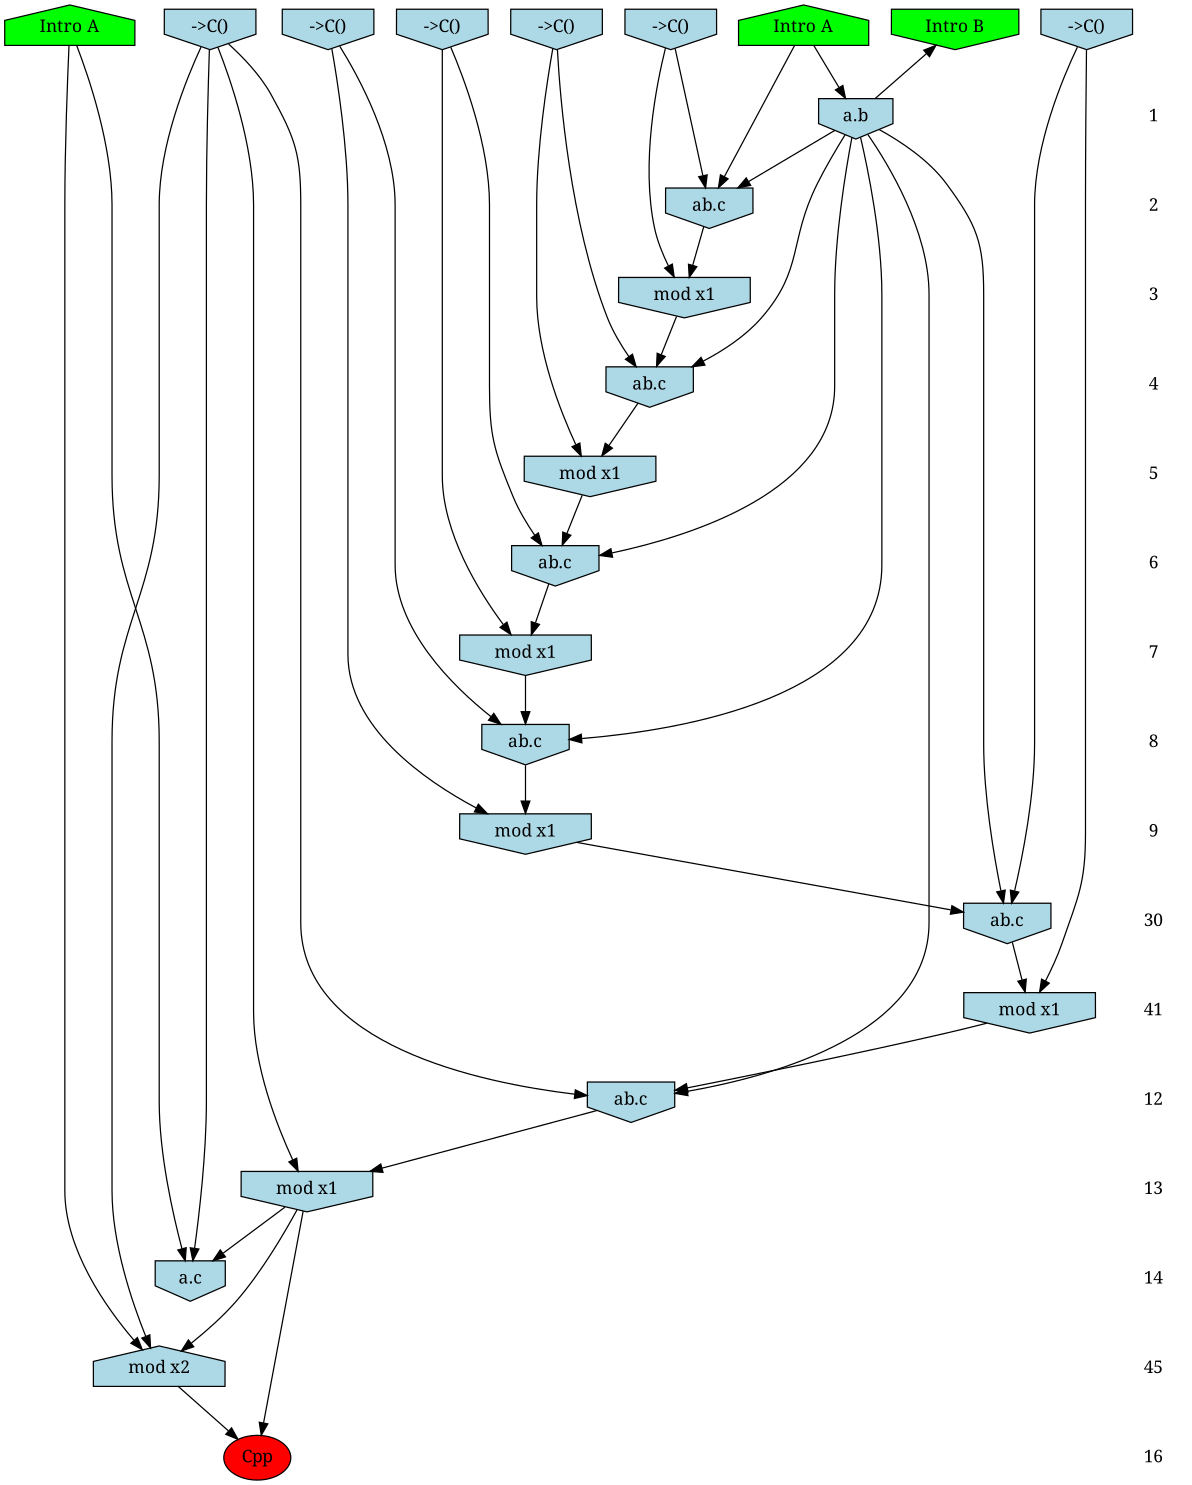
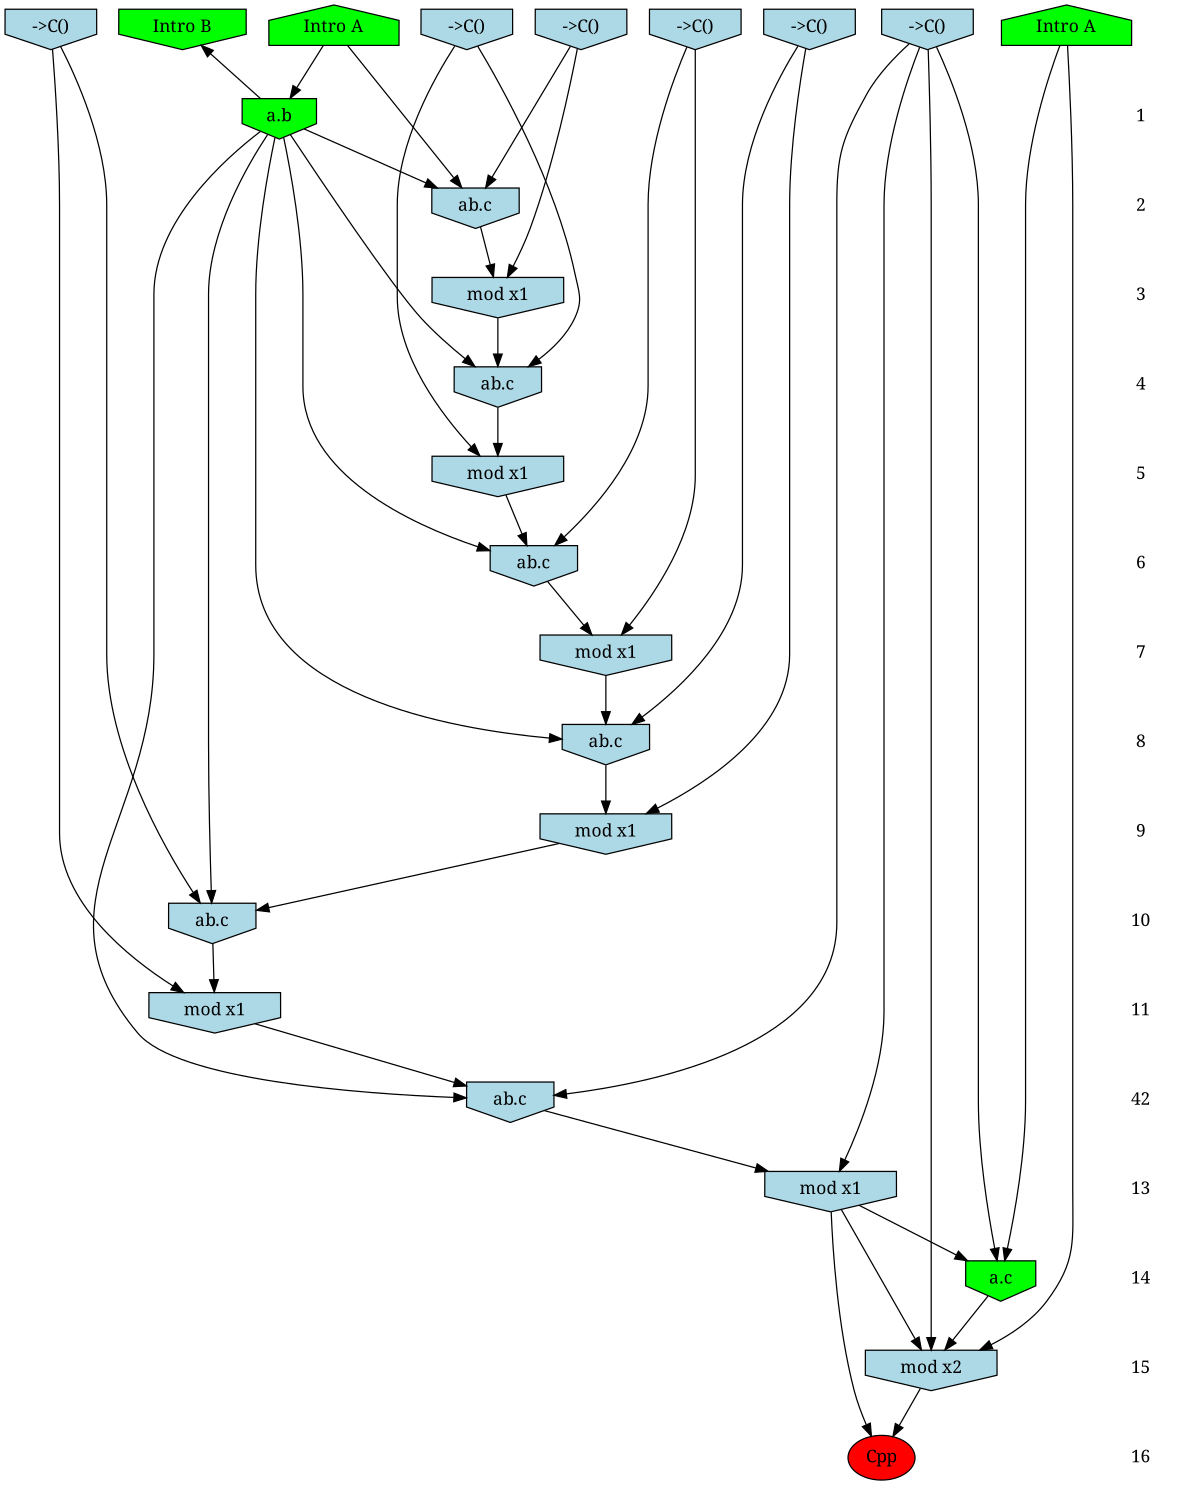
(856, 117) -> (279, 117)
(1154, 921) -> (1141, 921)
(1154, 1011) -> (1141, 1011)
(1154, 1100) -> (1141, 1100)
(190, 1279) -> (1001, 1279)
none -> (970, 1318)
(159, 1368) -> (931, 1368)
(1154, 1368) -> (1141, 1368)
